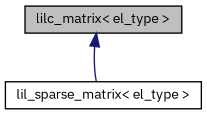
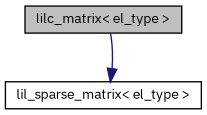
(94, 64) -> (112, 51)
